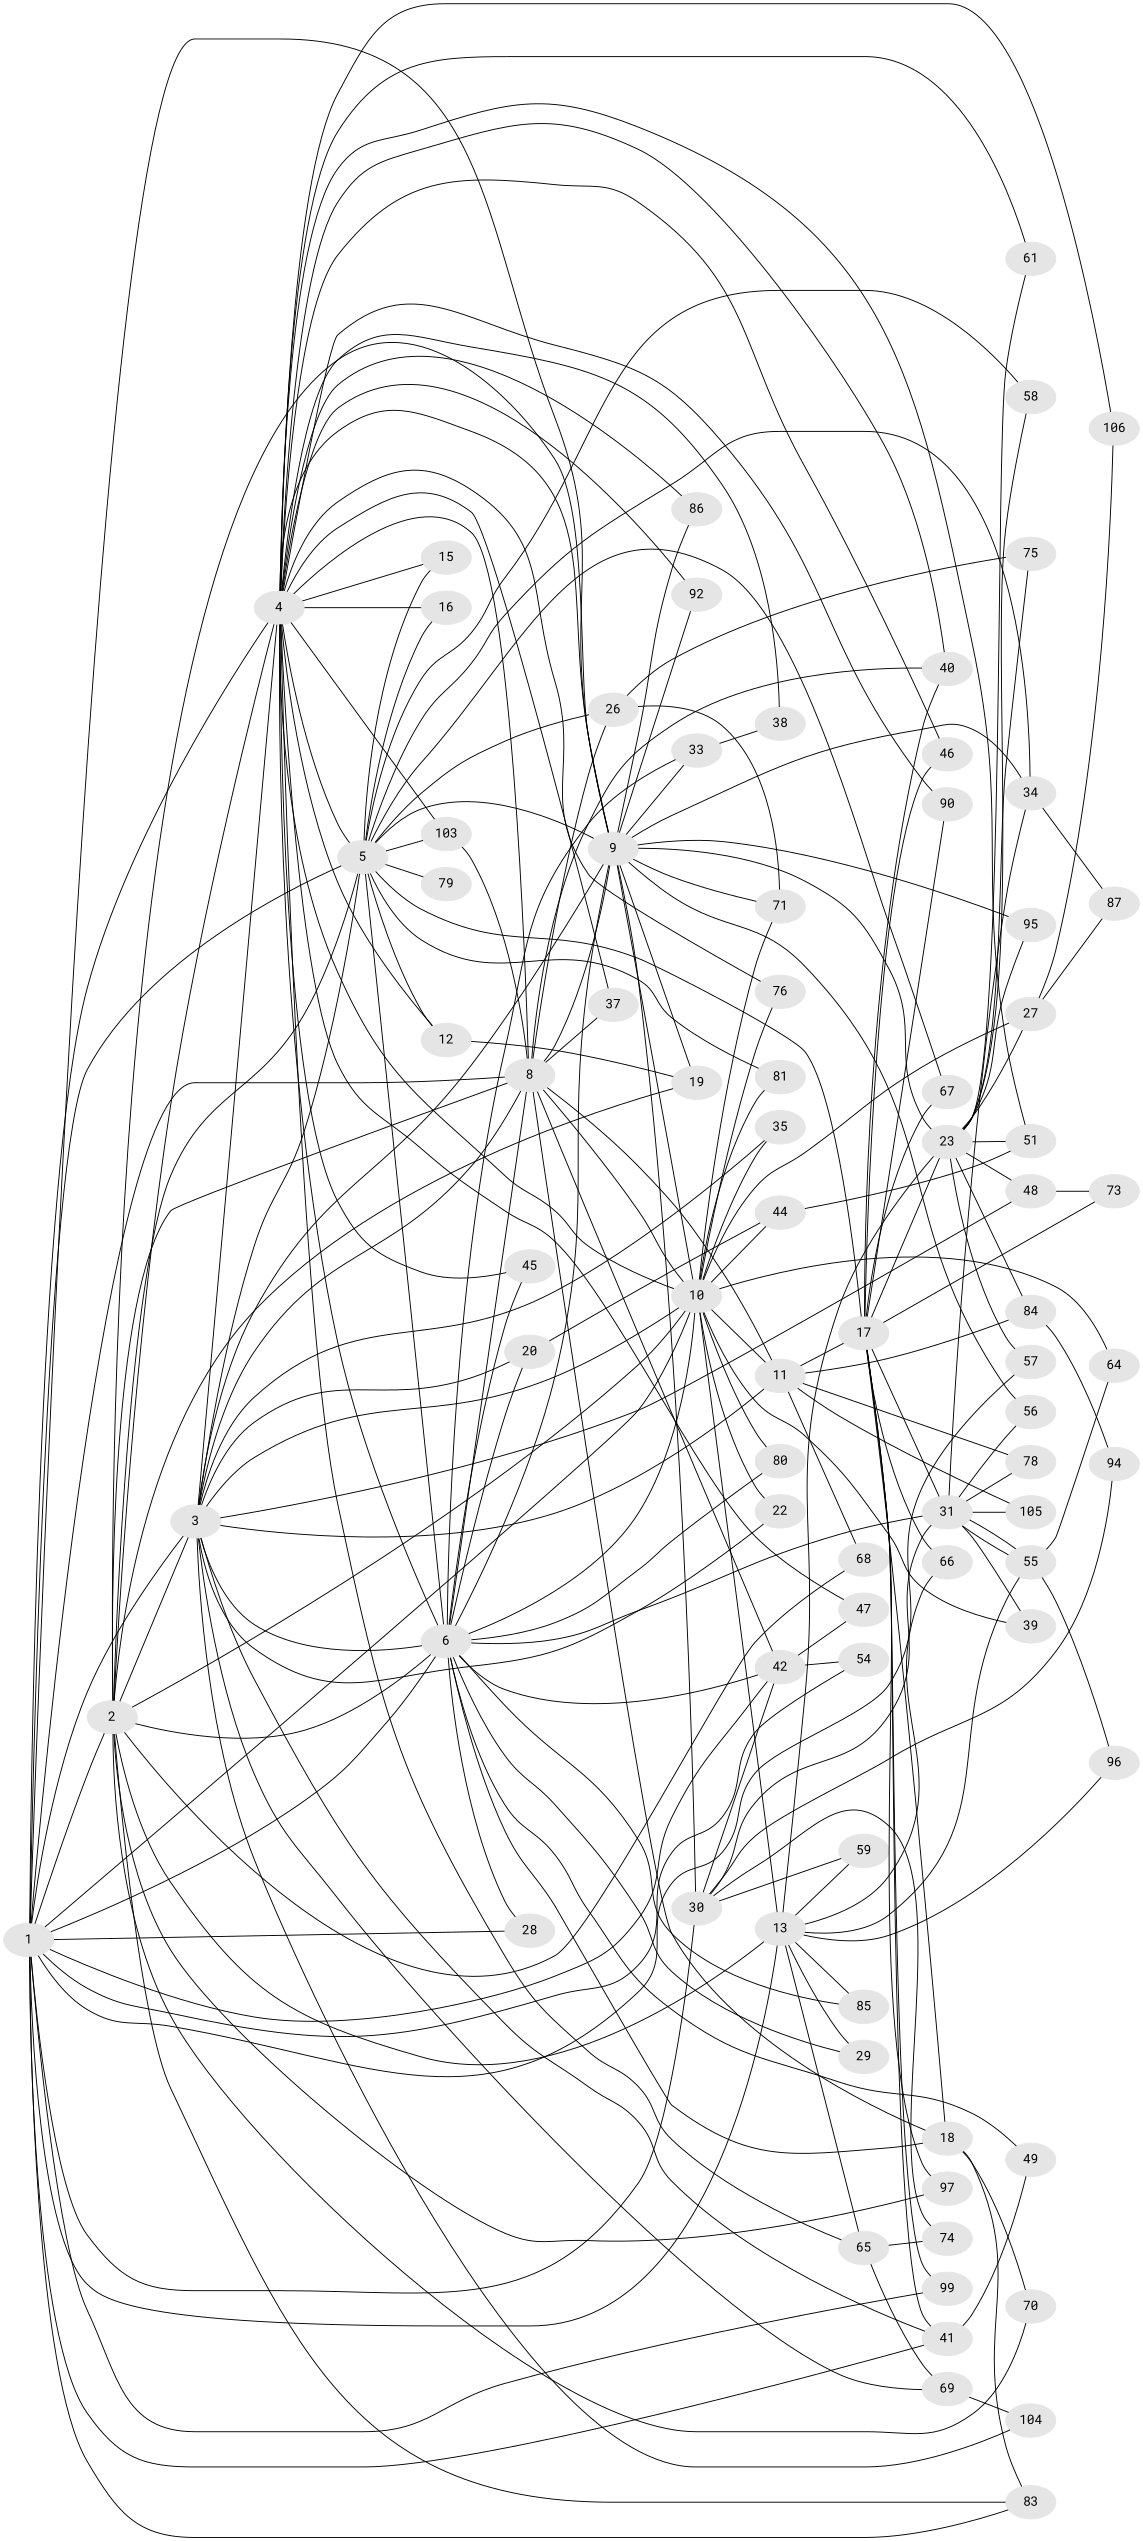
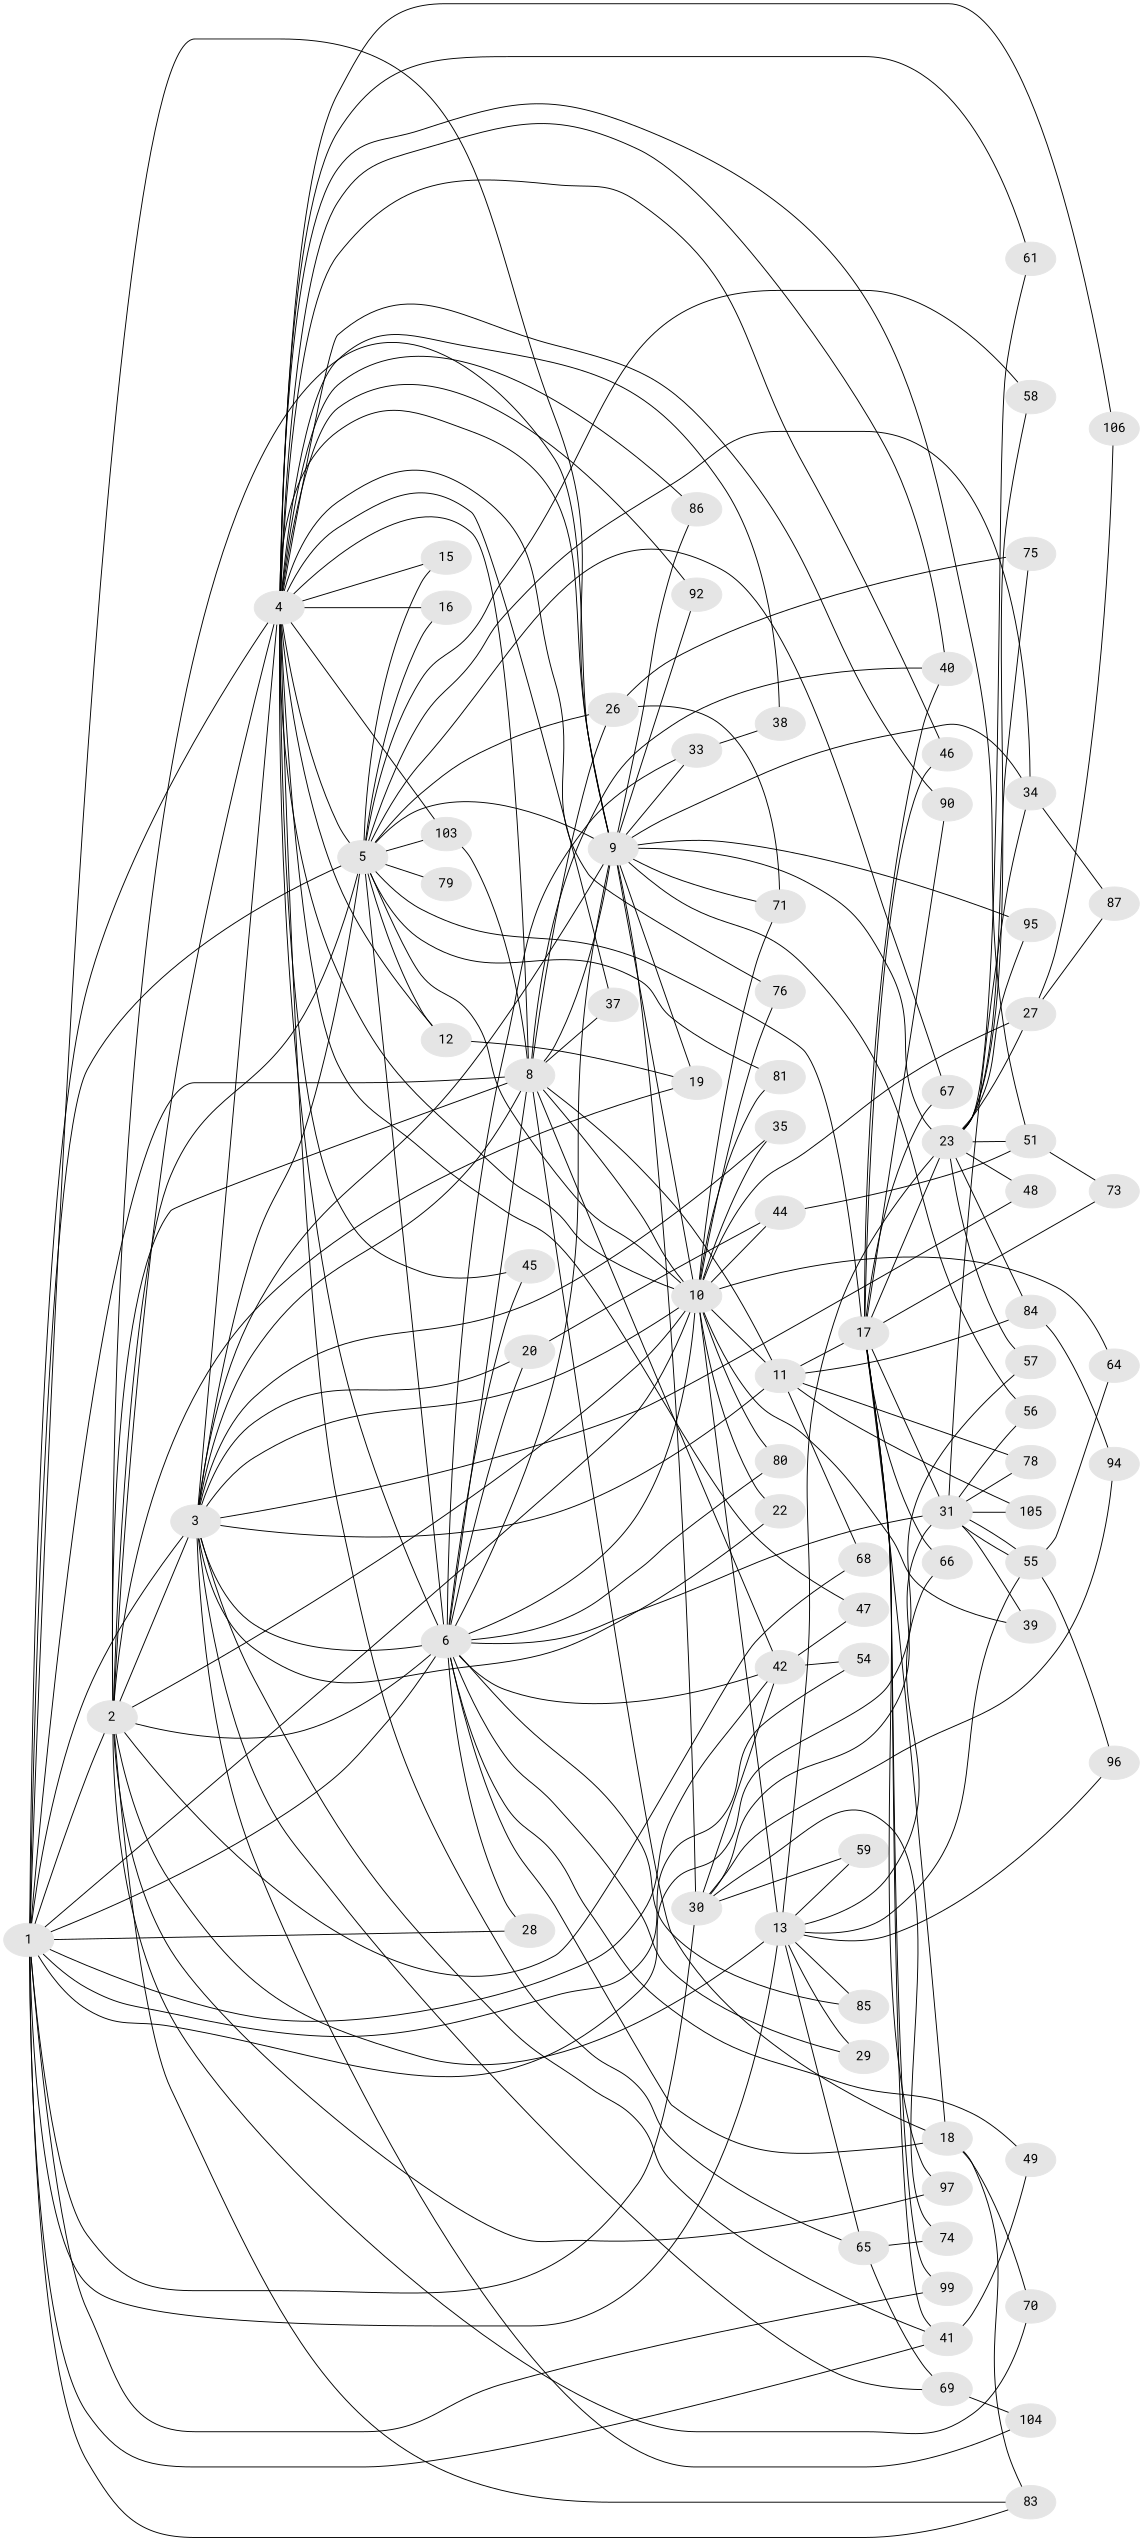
none -> (493, 1069)
(1073, 1191) -> (1073, 1166)
